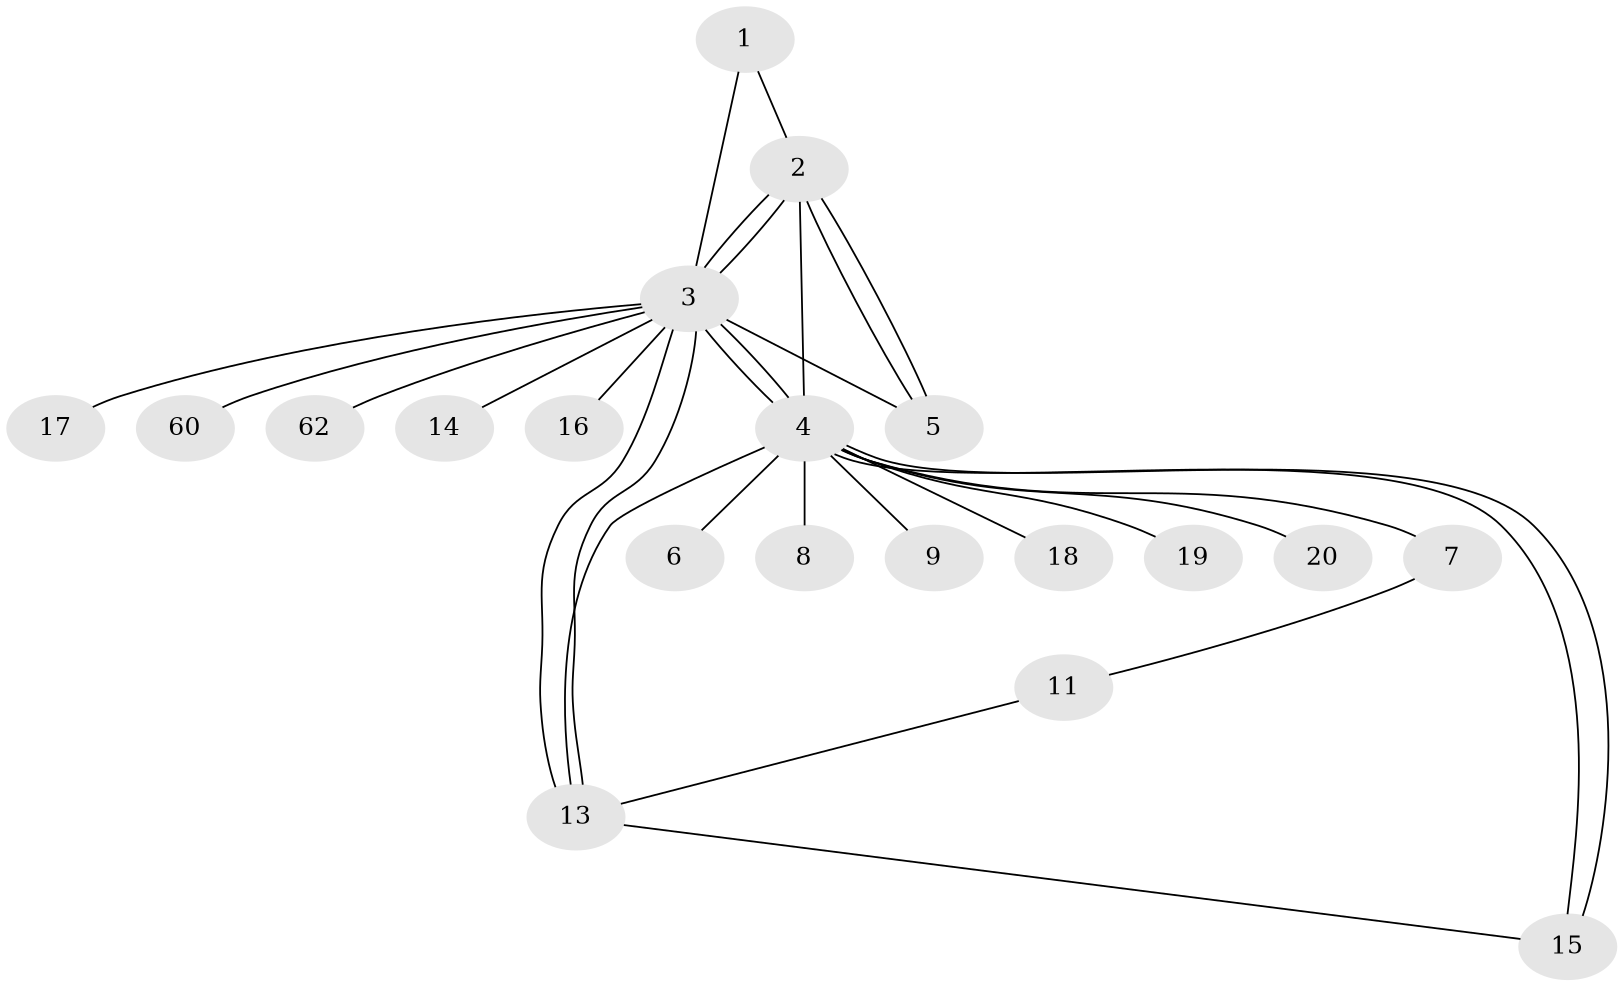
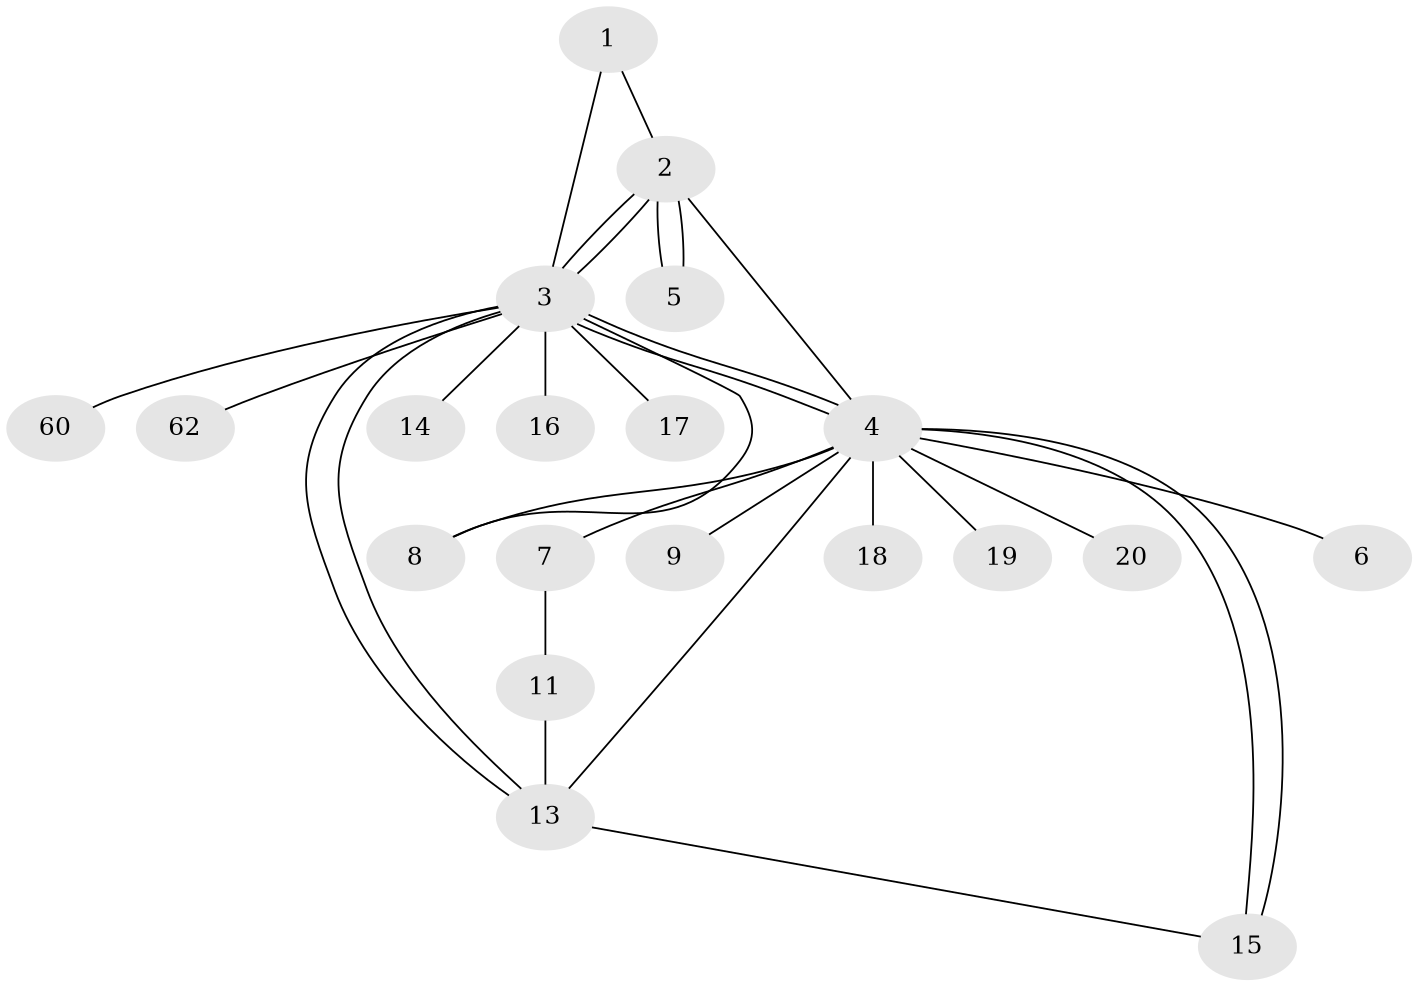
(816, 366) -> (737, 463)
